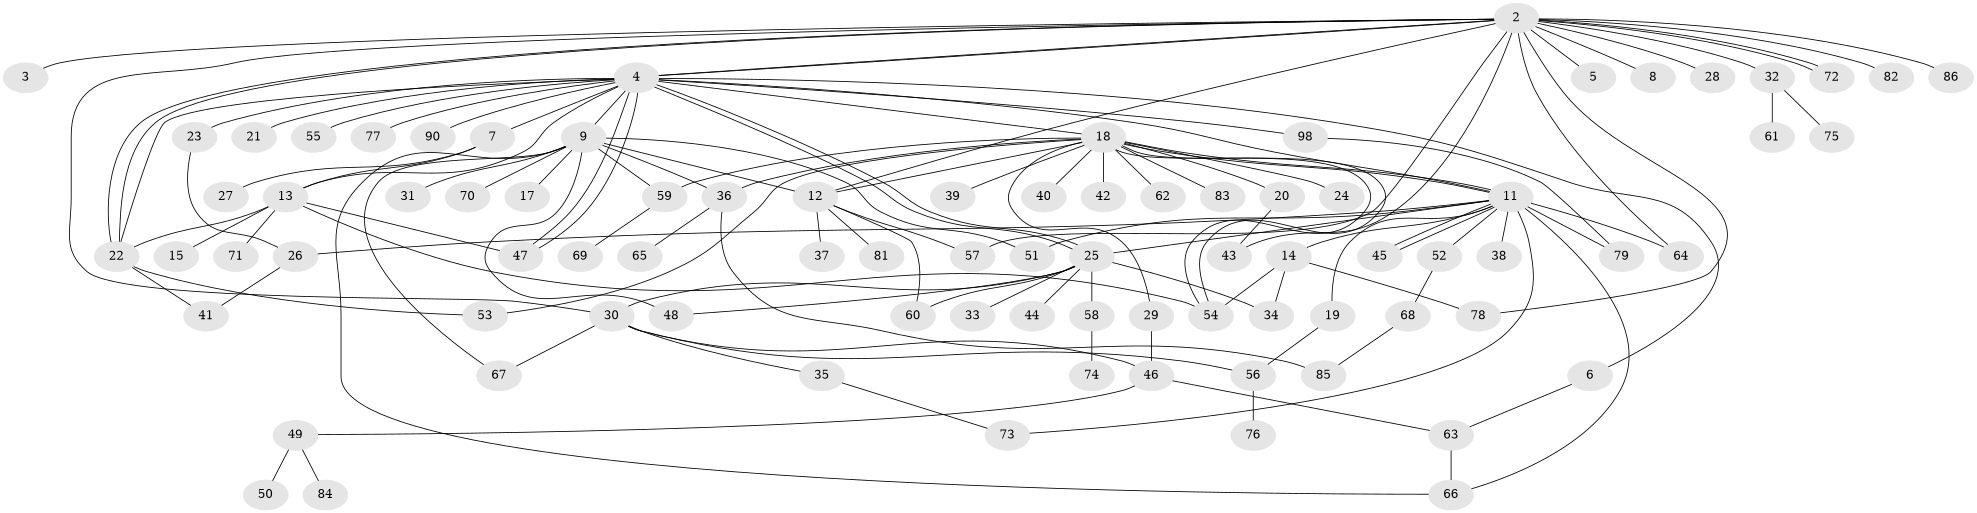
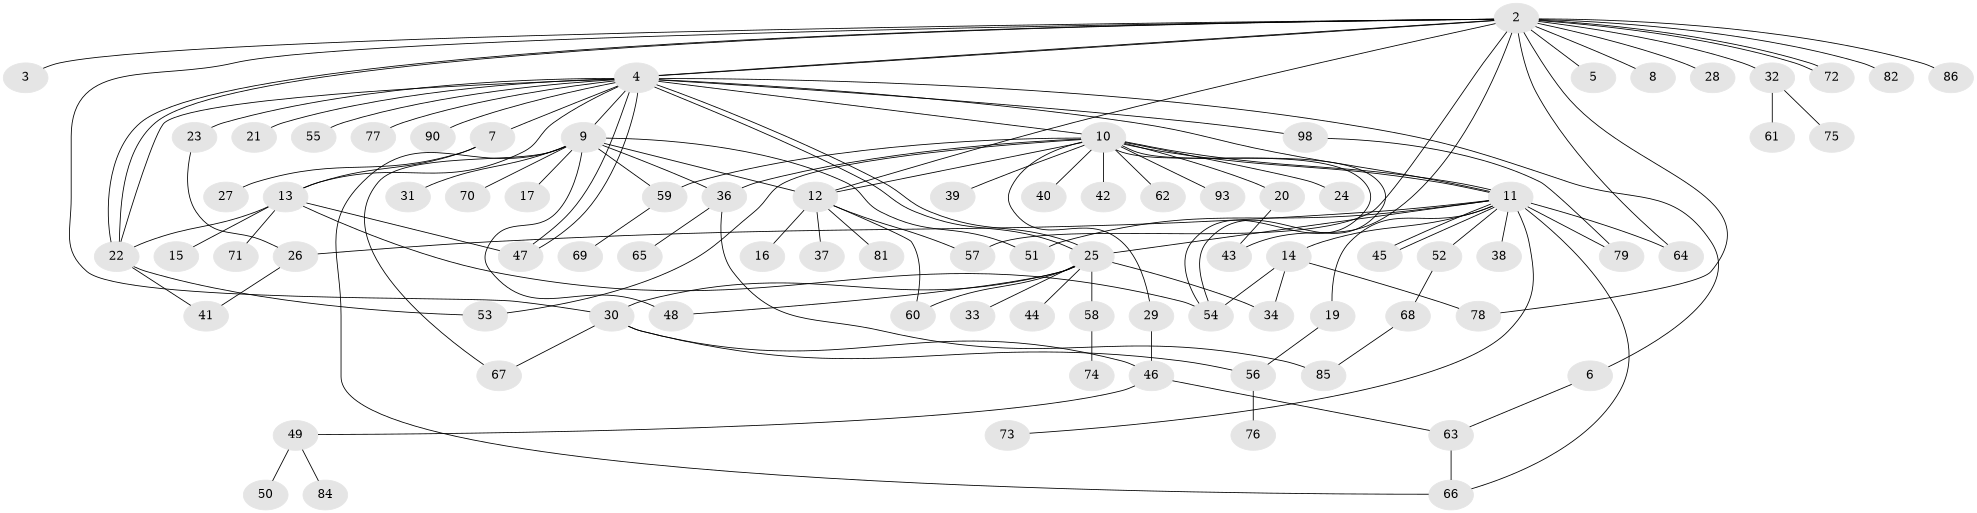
(1103, 137) -> (1103, 137)
(1223, 197) -> (1223, 197)
none -> (762, 257)
(822, 376) -> none
